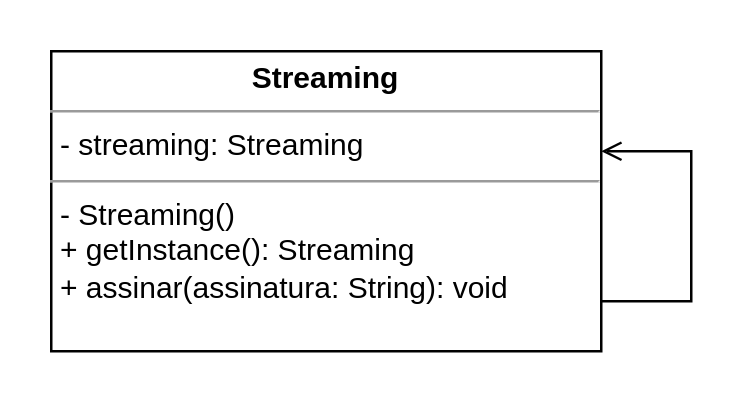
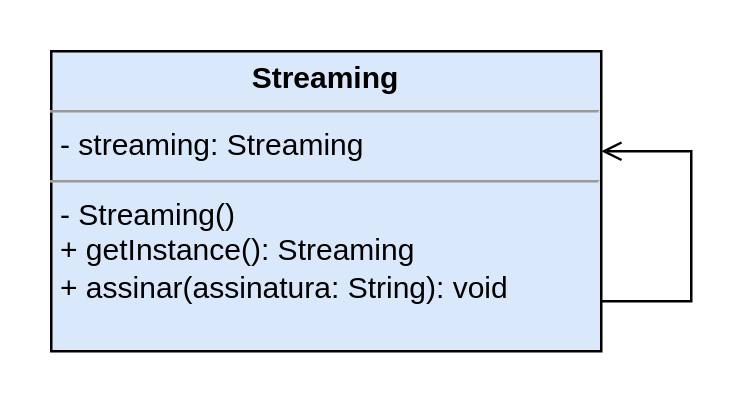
(326, 201) -> (326, 201)
